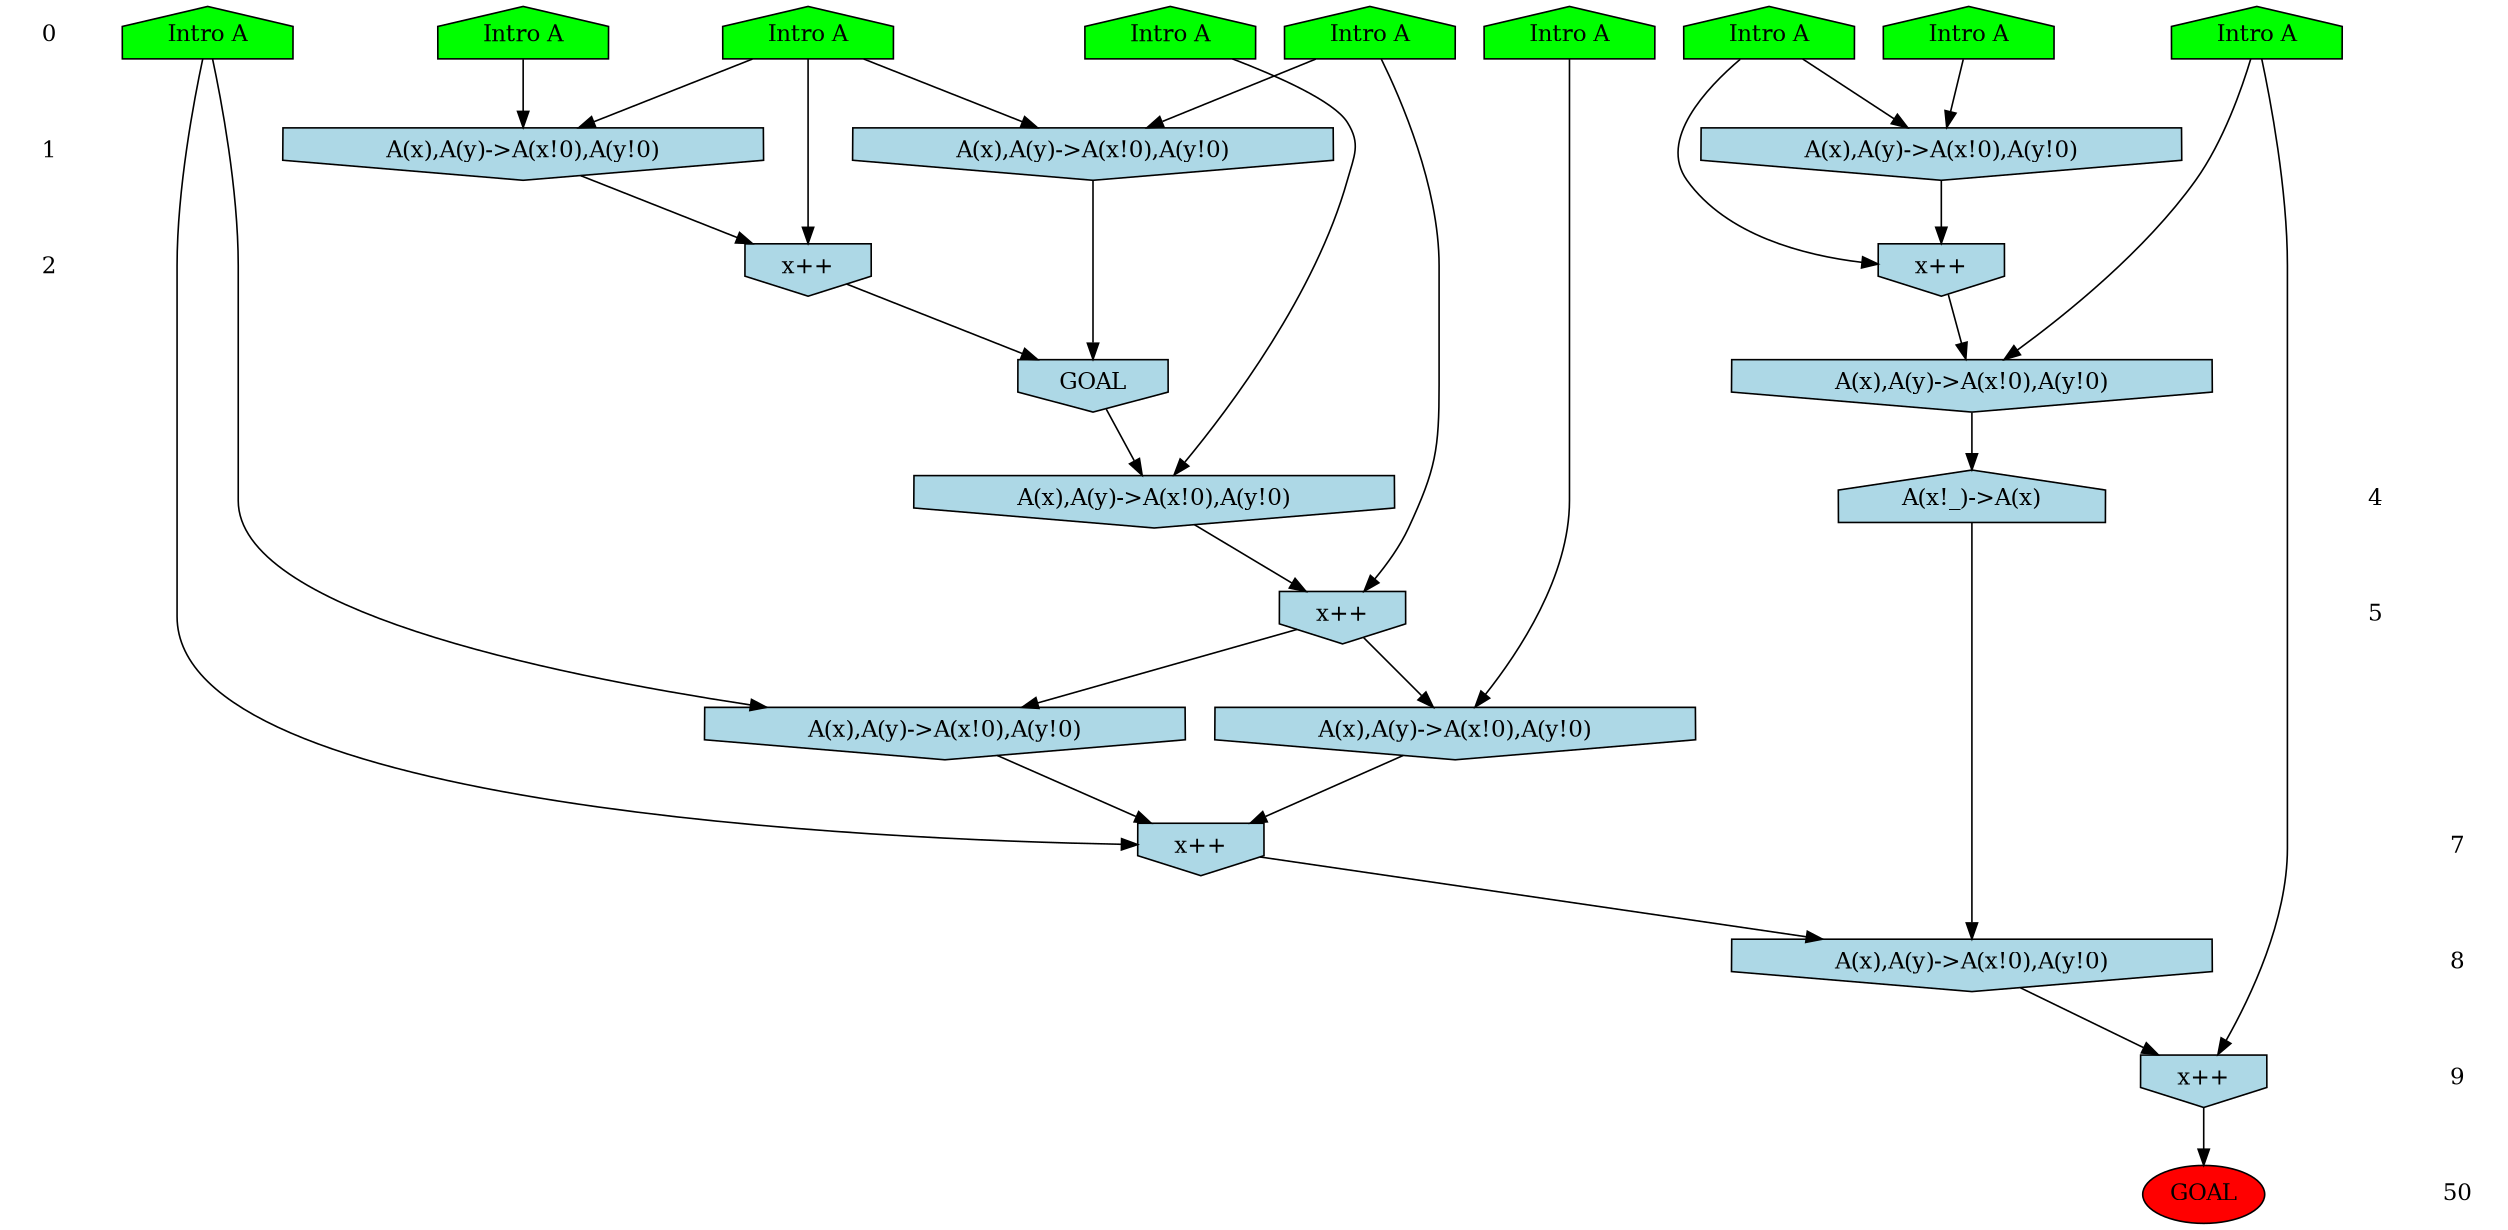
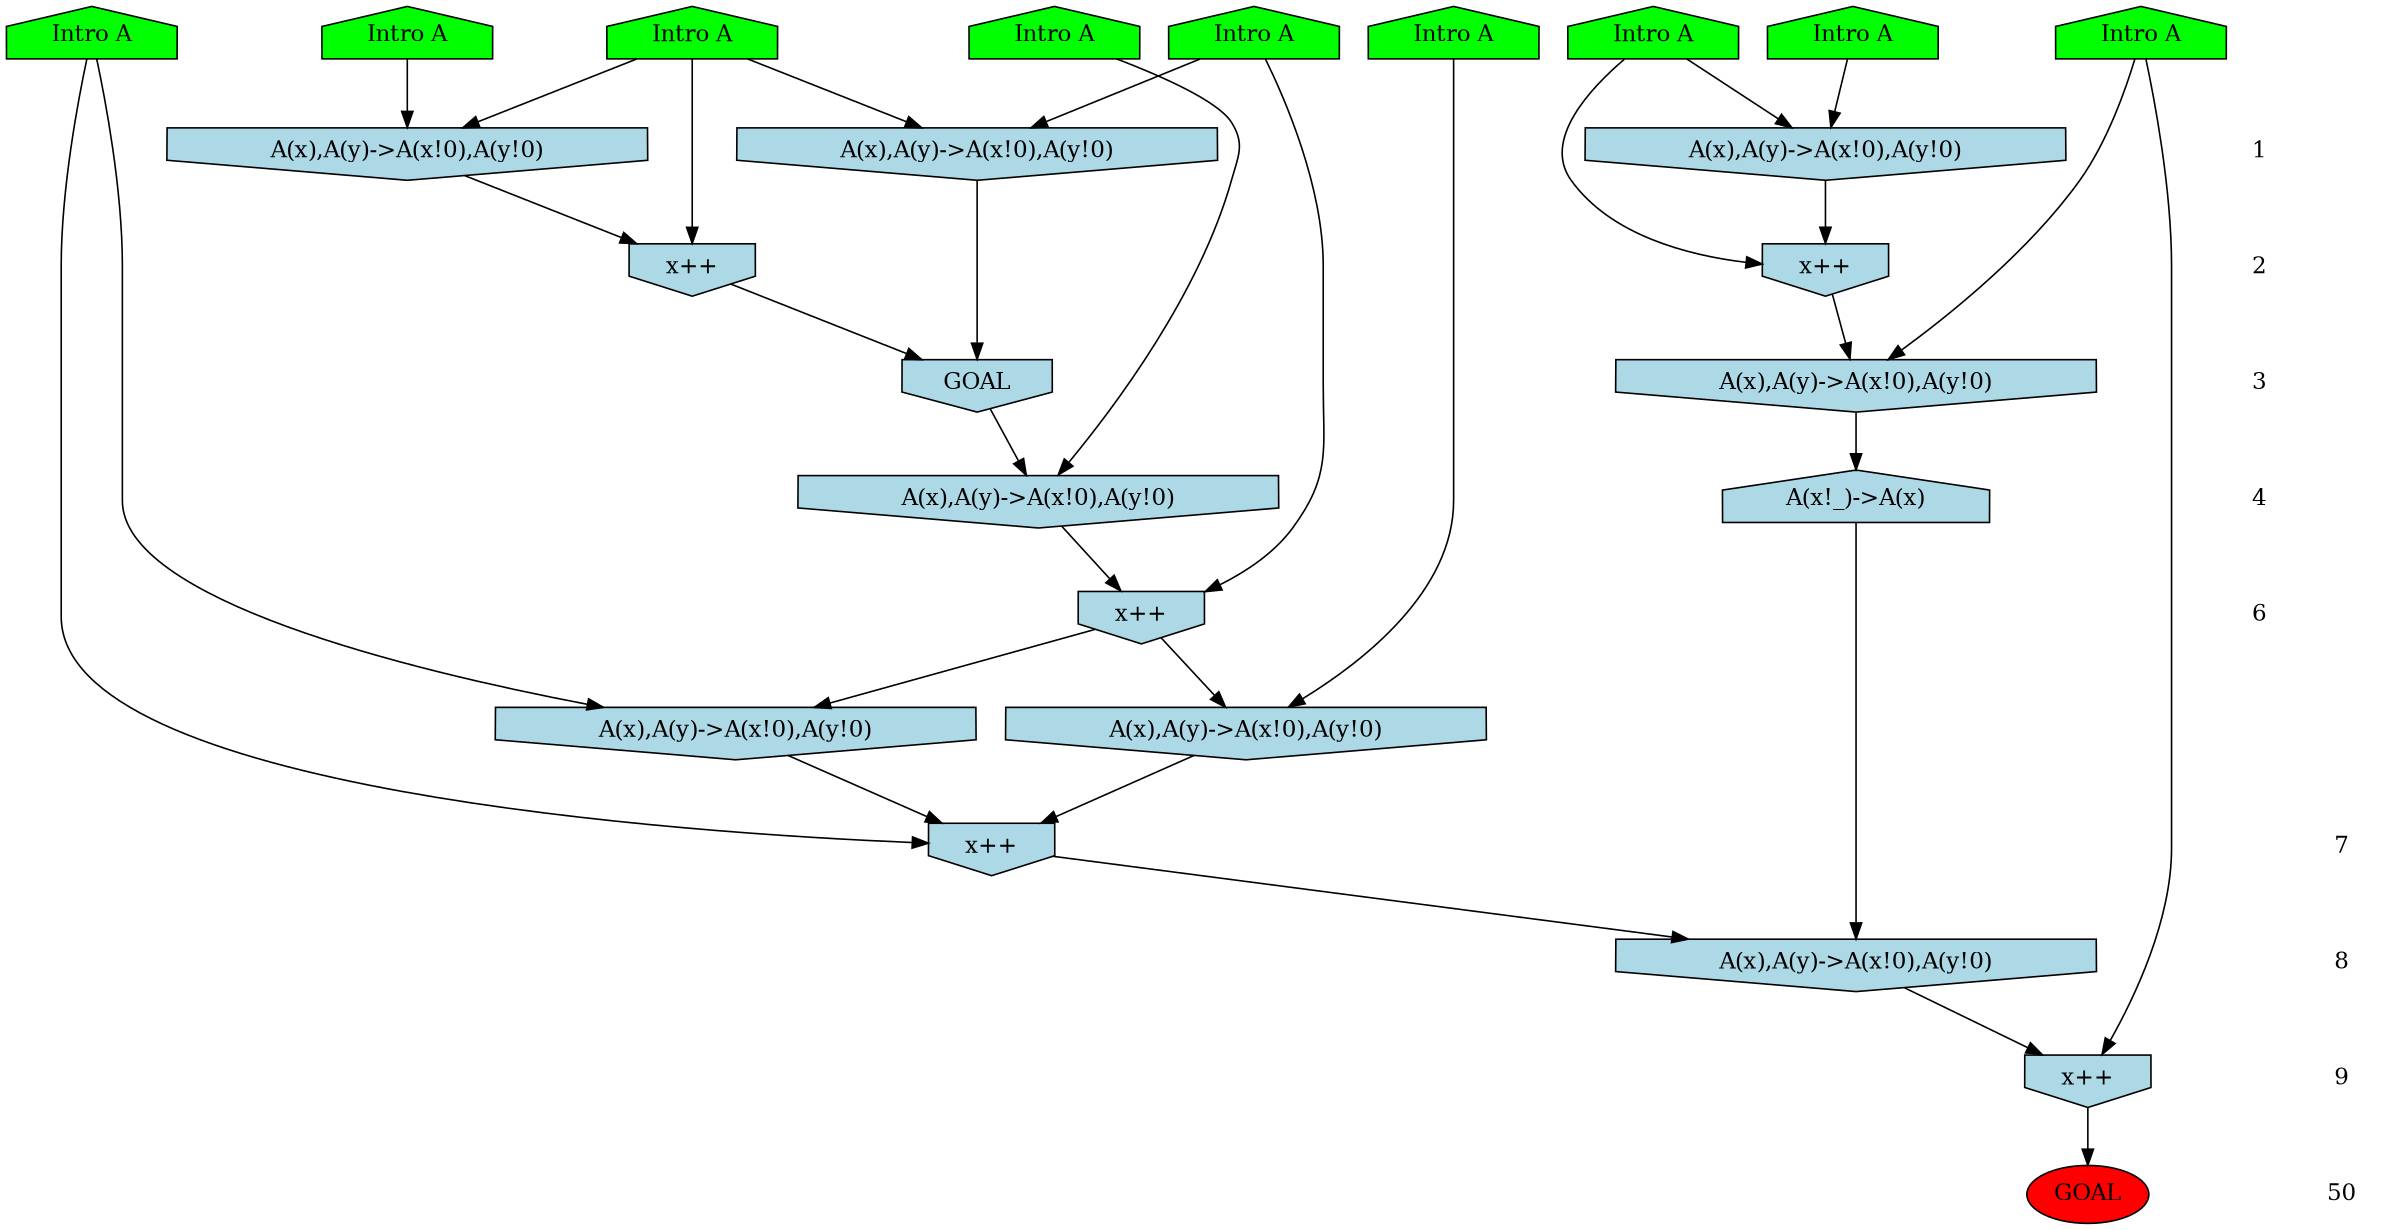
(50, 35) -> none
none -> (2260, 383)
(2376, 615) -> (2260, 615)
